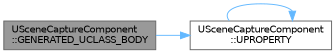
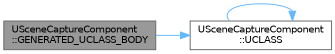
(261, 35) -> (261, 35)
